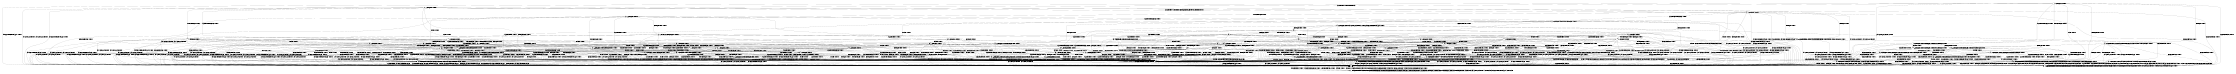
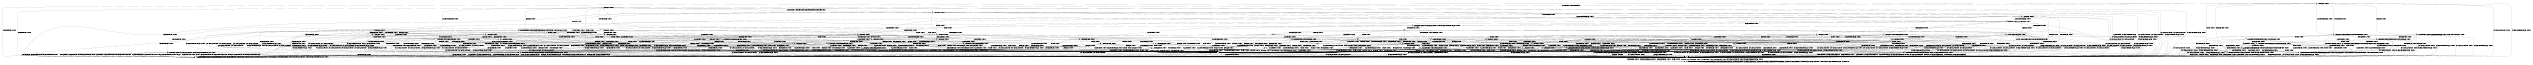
(1481, 50) -> (1596, 50)
(1528, 54) -> (1679, 50)
